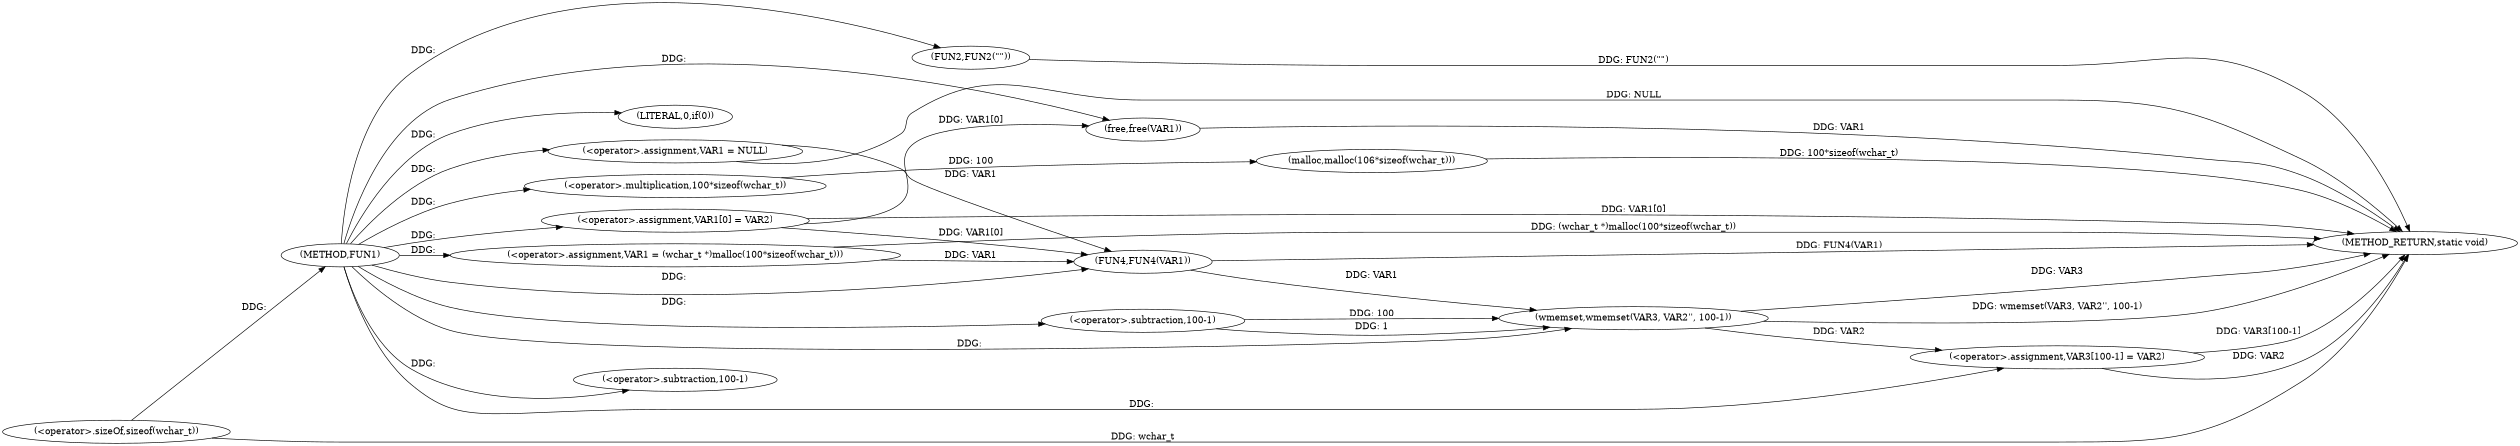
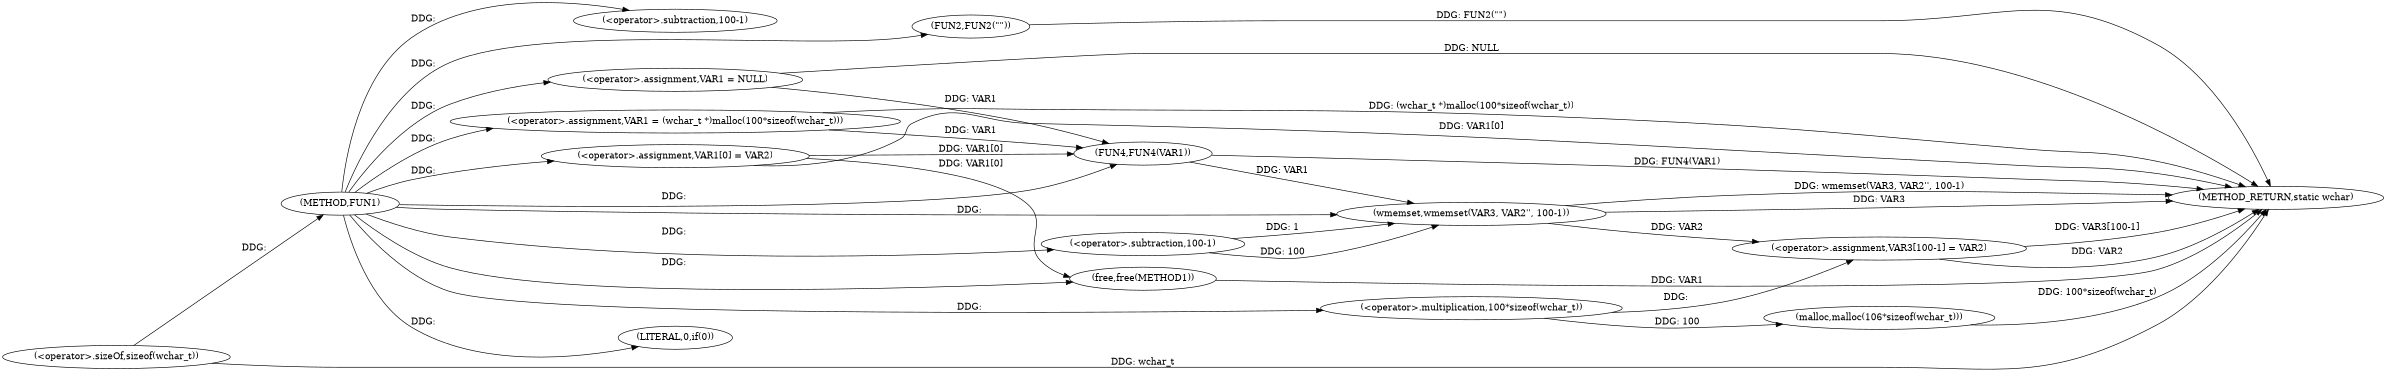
(1143, 130) -> (1143, 279)
(2415, 243) -> (2276, 198)
(1133, 409) -> (1732, 300)
